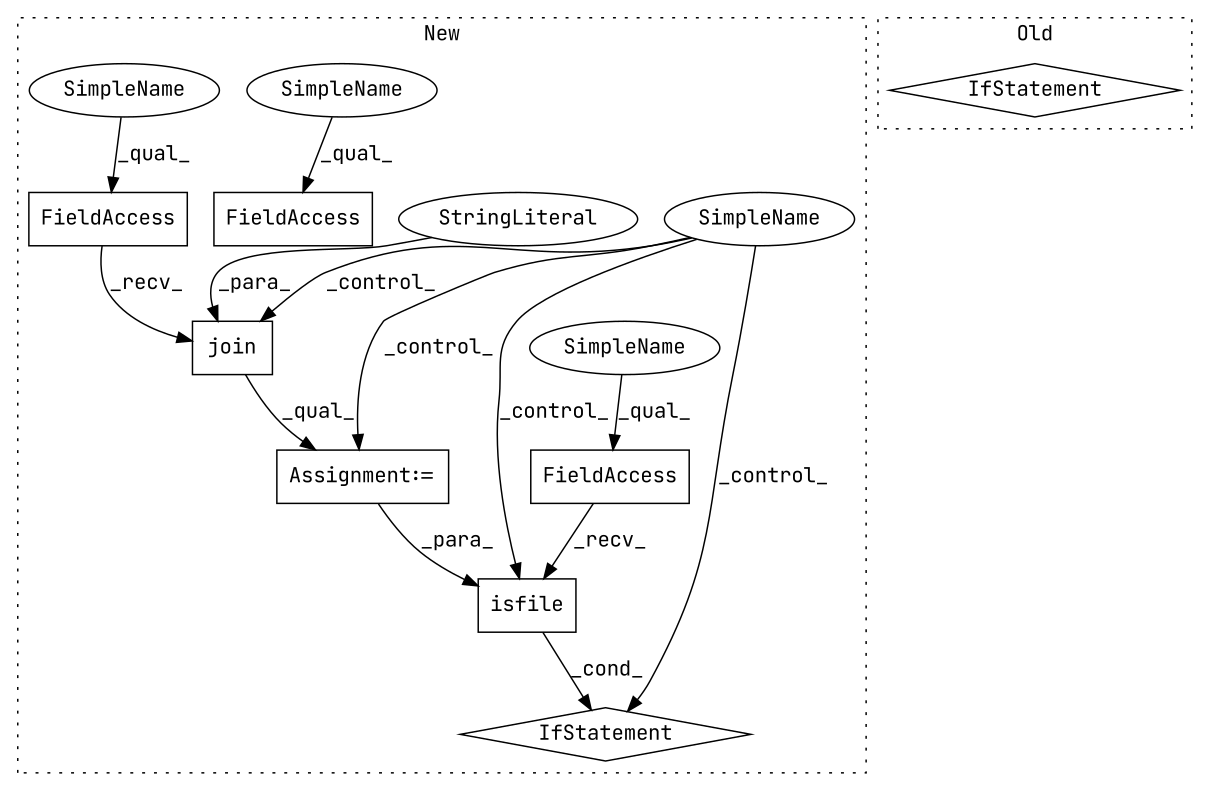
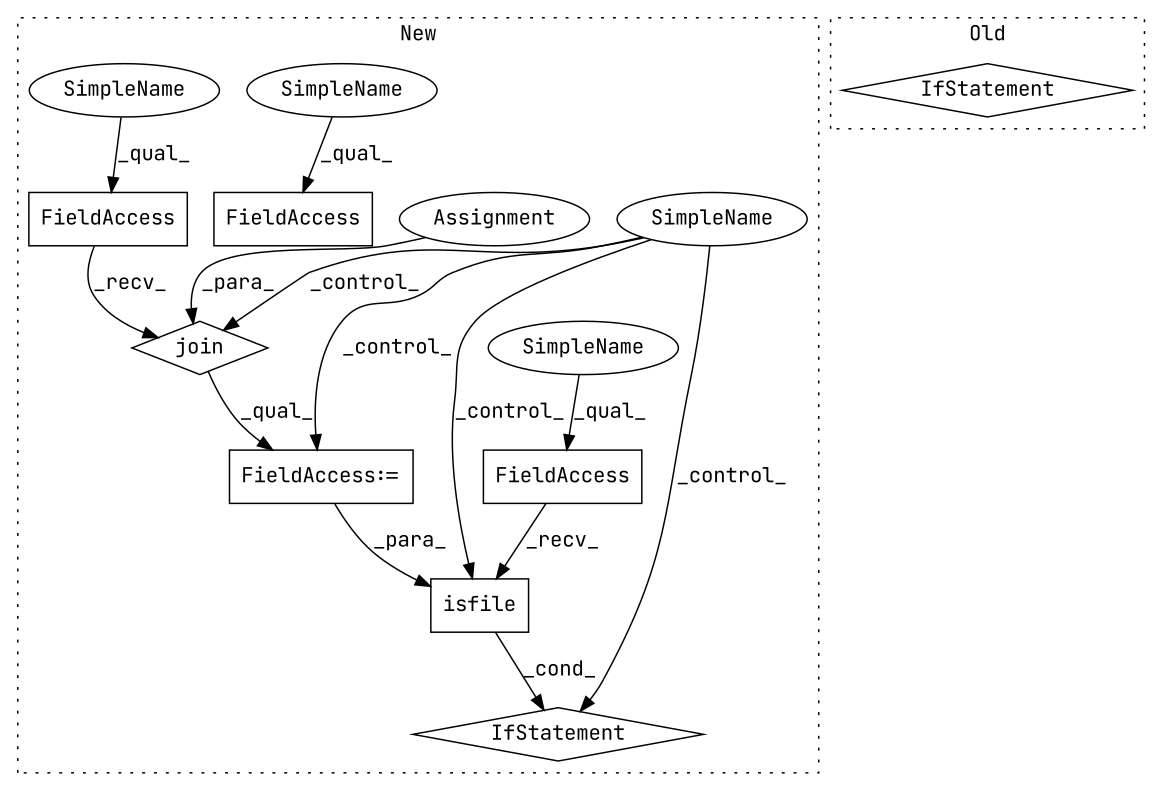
(518, 219) -> (495, 219)
(232, 348) -> (200, 348)
(363, 477) -> (321, 477)
